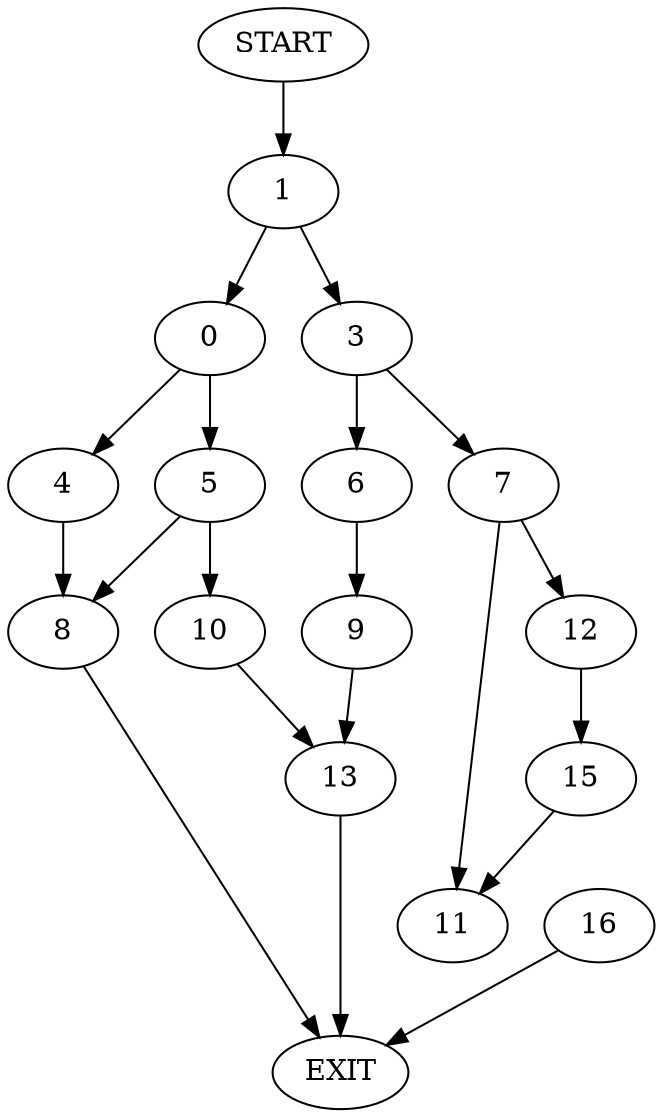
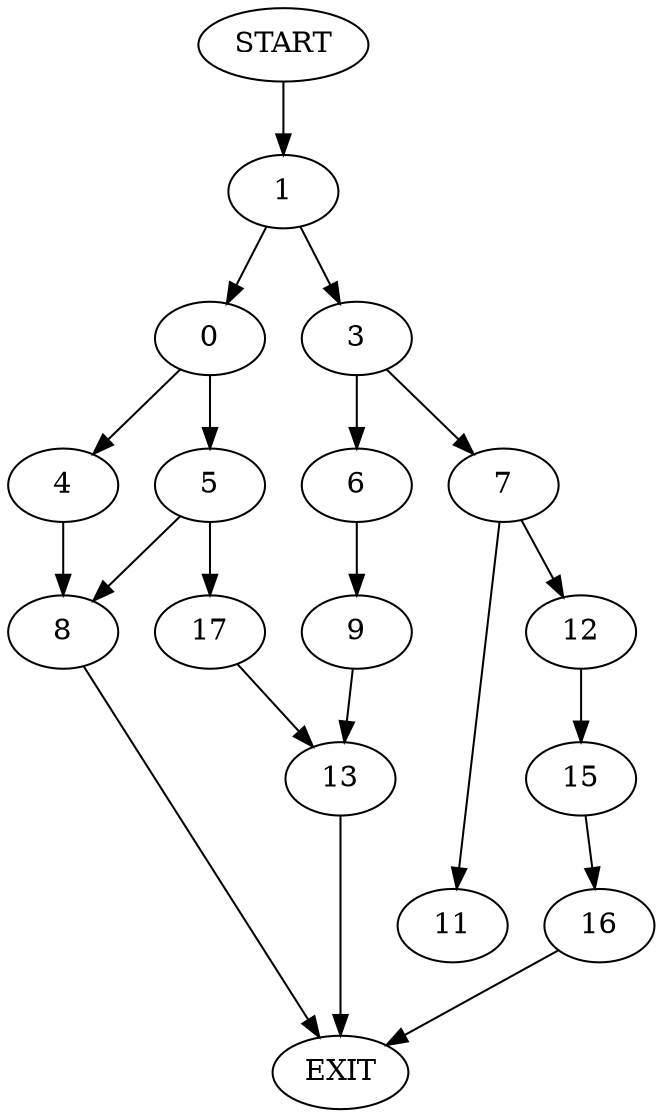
(210, 632) -> (210, 632)
(524, 844) -> (589, 842)
